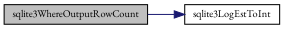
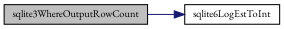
(232, 14) -> (232, 14)
